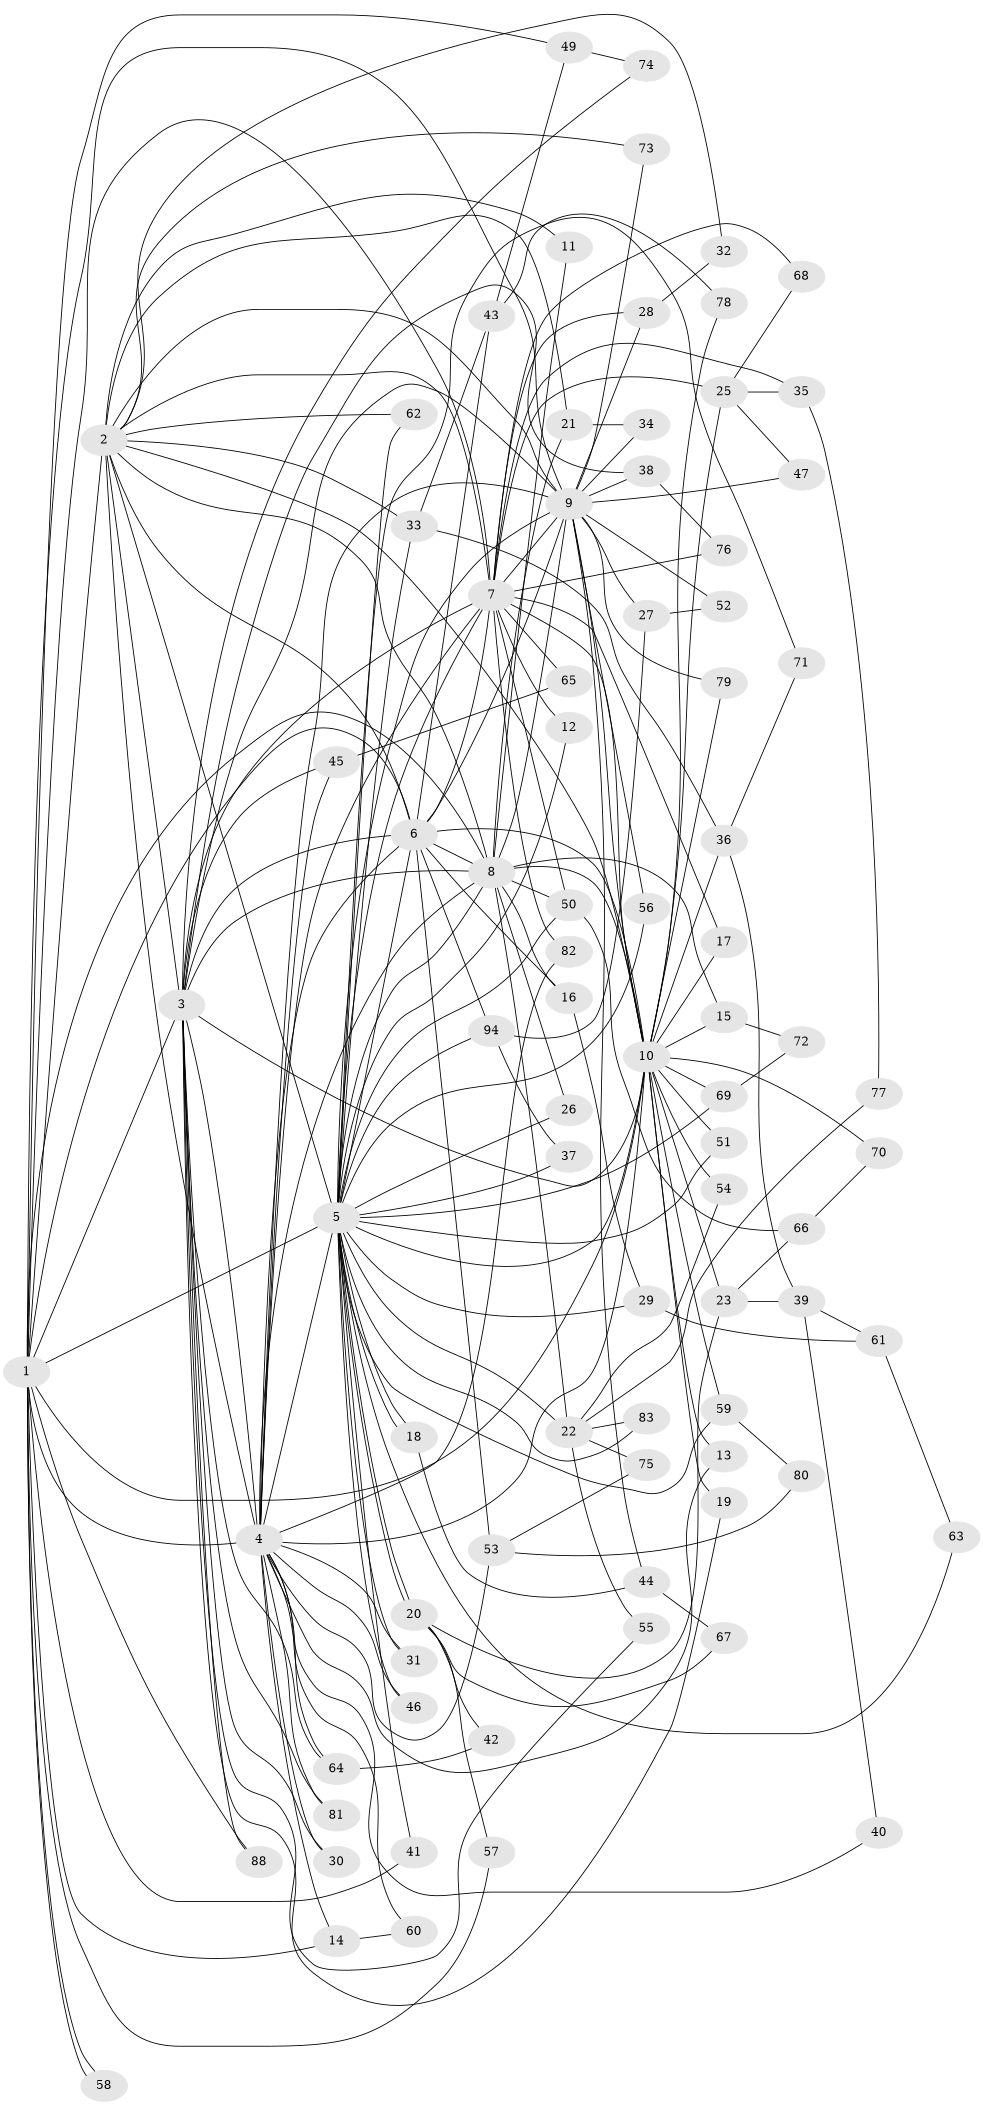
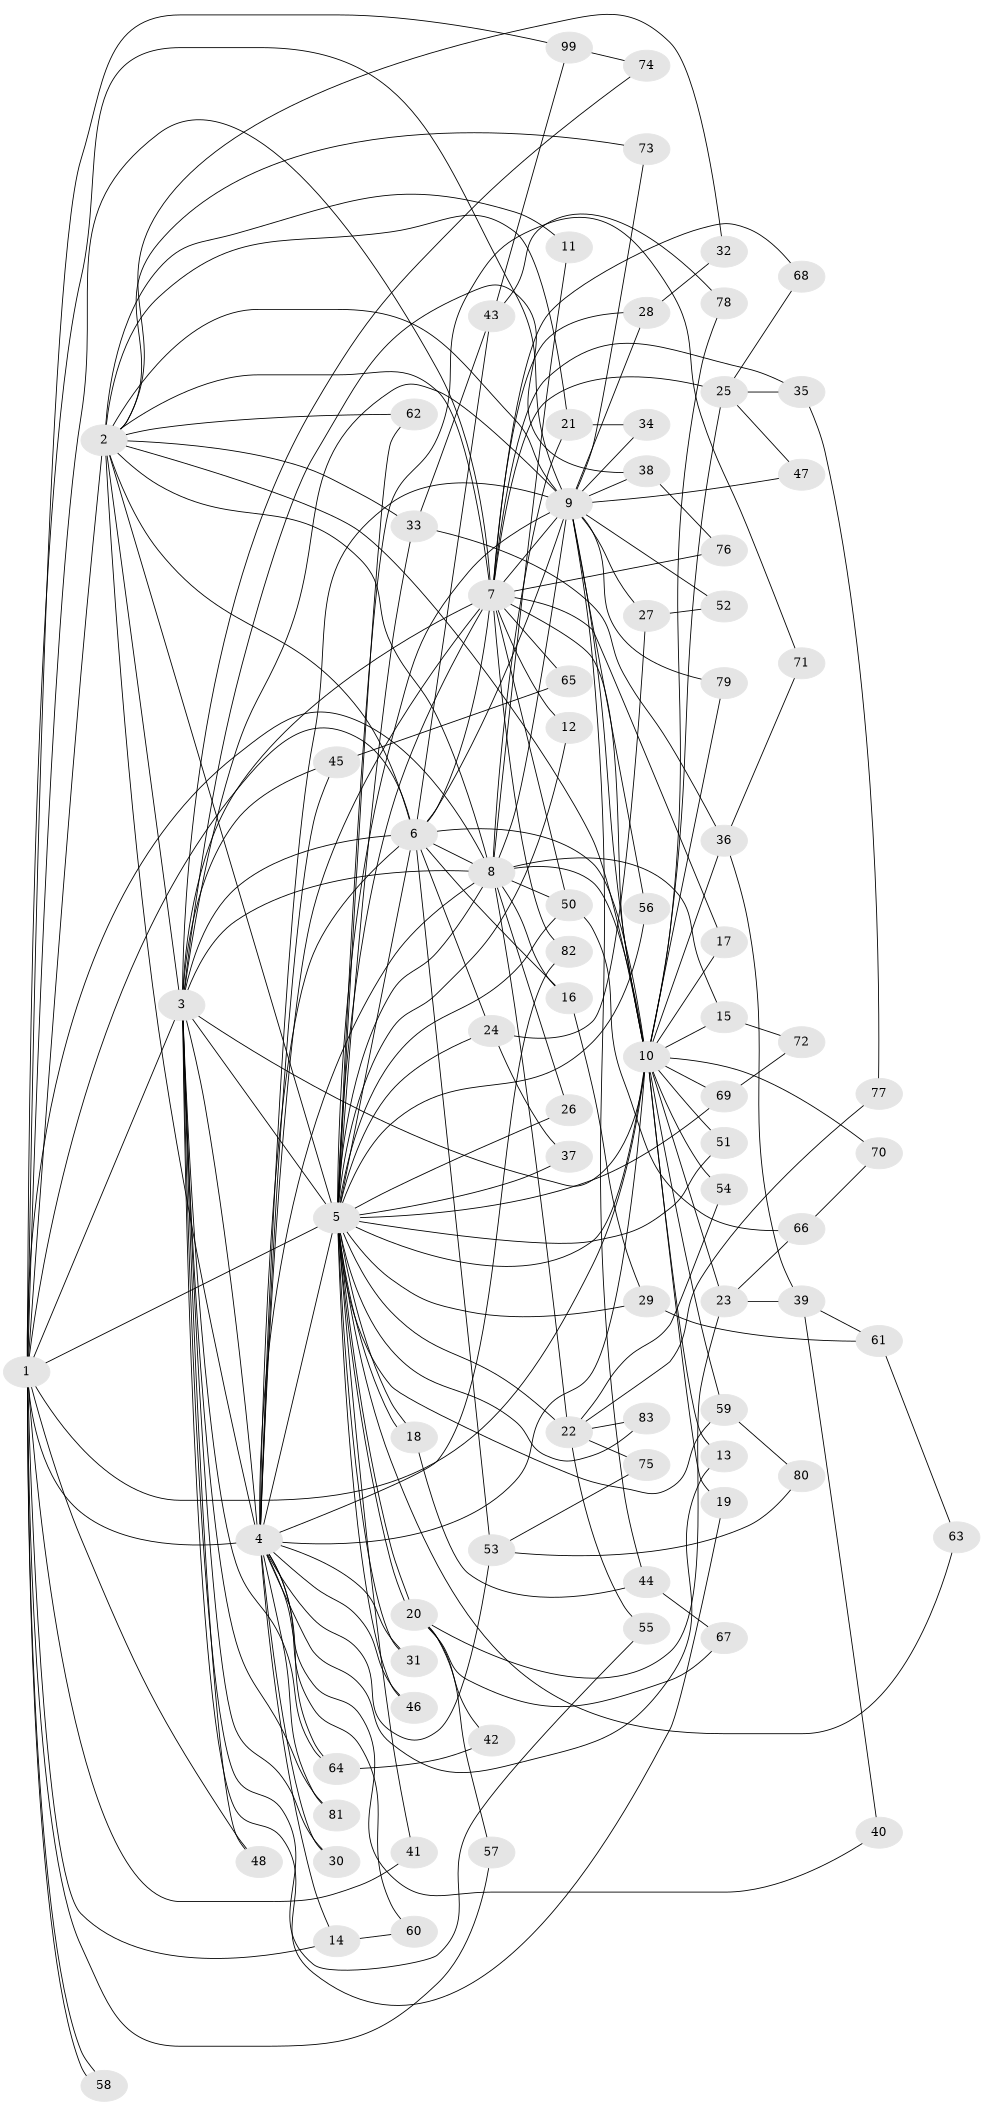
(569, 48) -> (569, 48)
(492, 1031) -> (492, 1031)
none -> (259, 1111)
(259, 1862) -> (259, 1862)
